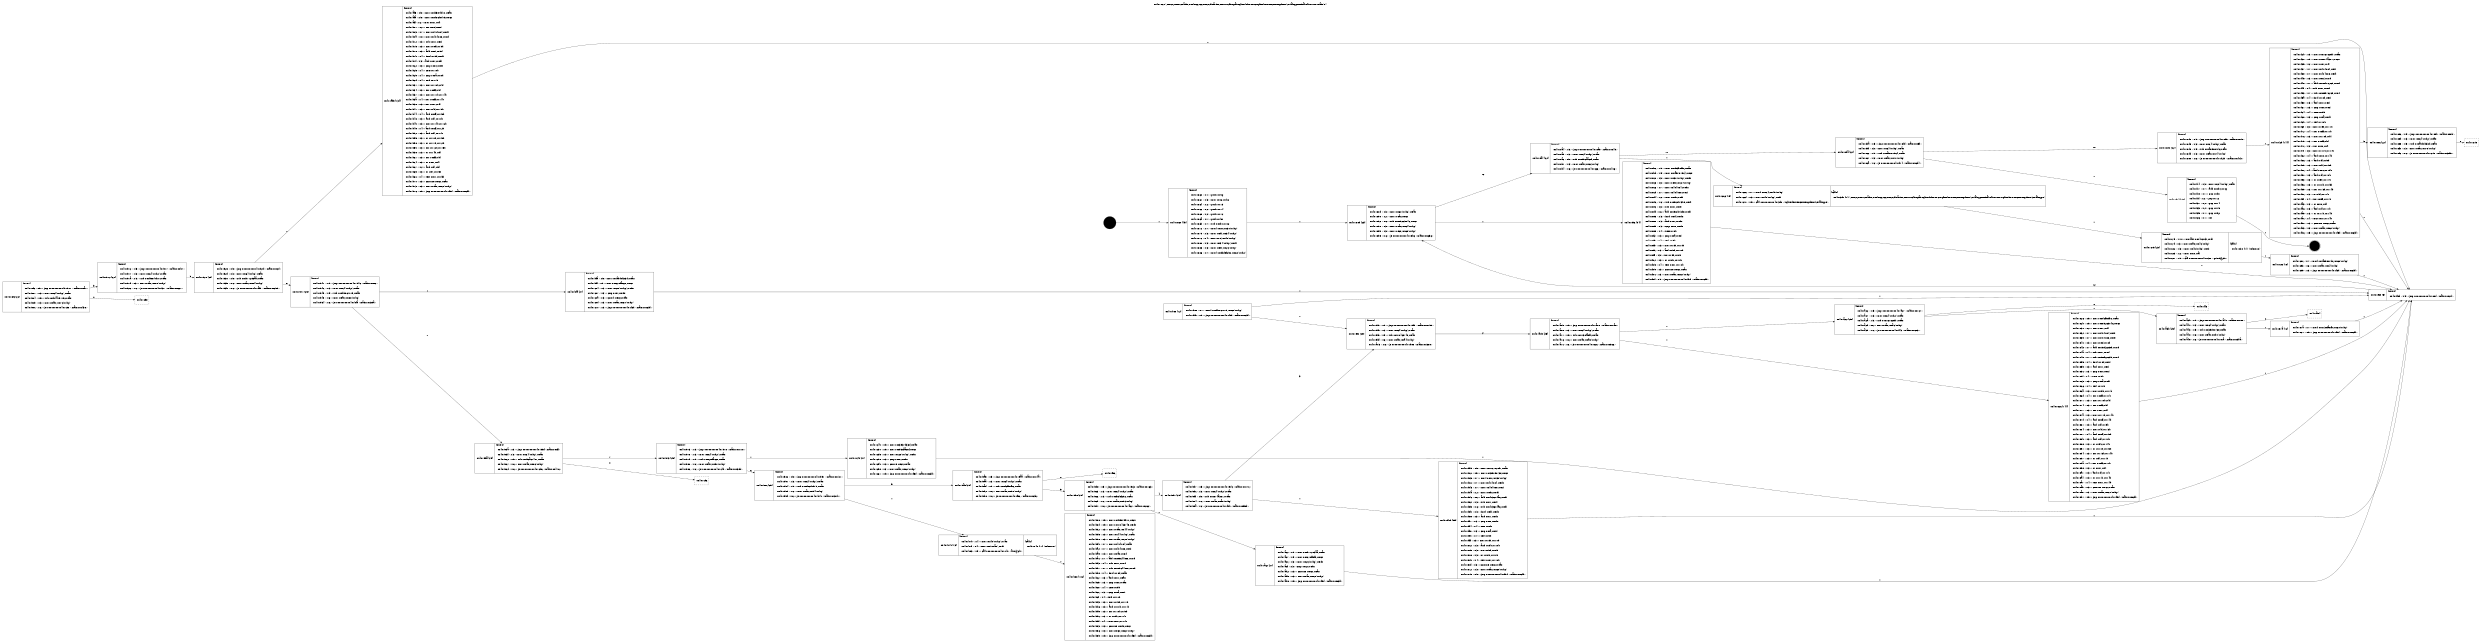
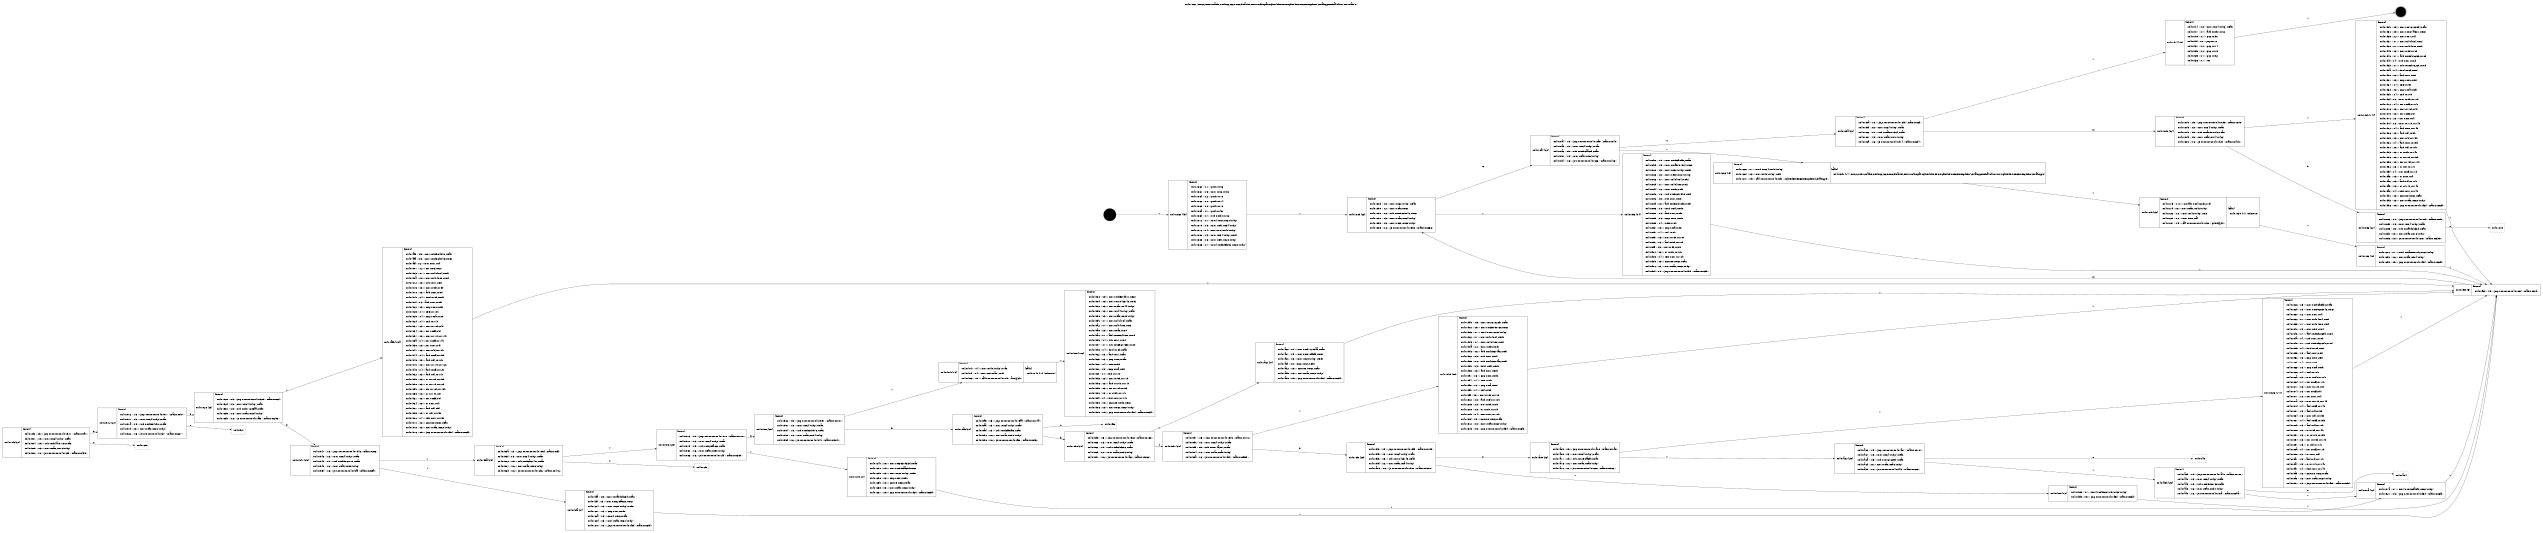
(2363, 143) -> (2291, 181)
(1299, 323) -> (1741, 489)
none -> (238, 430)
(1711, 482) -> (1658, 508)
